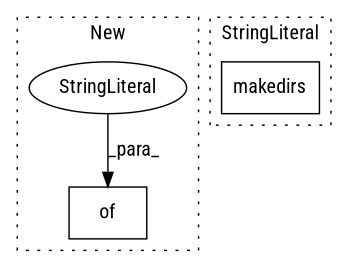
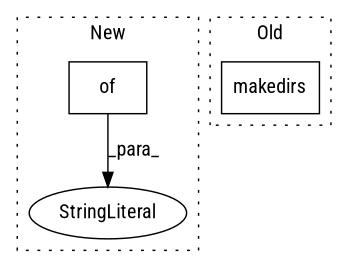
(271, 34) -> (271, 34)
(108, 143) -> (108, 143)
